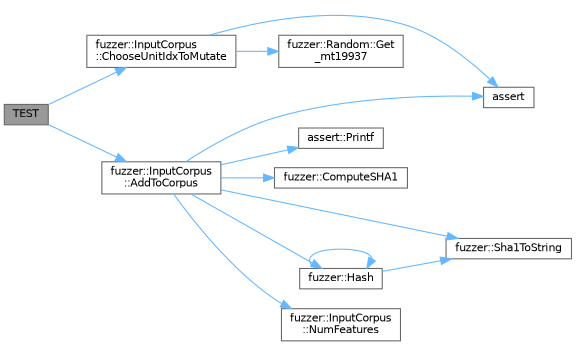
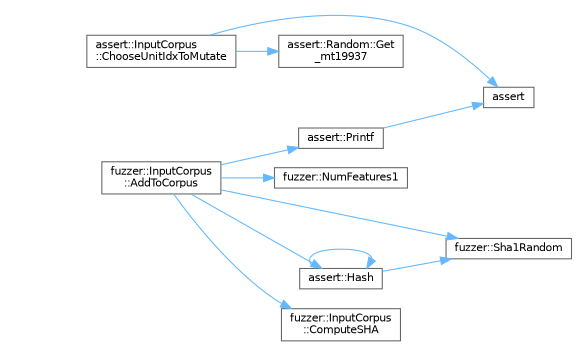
(161, 51) -> (161, 51)
(341, 51) -> (341, 51)
(323, 107) -> (428, 117)
(26, 115) -> none
(341, 178) -> (341, 178)
(509, 249) -> (509, 249)
(341, 279) -> (341, 279)
(341, 325) -> (341, 325)
